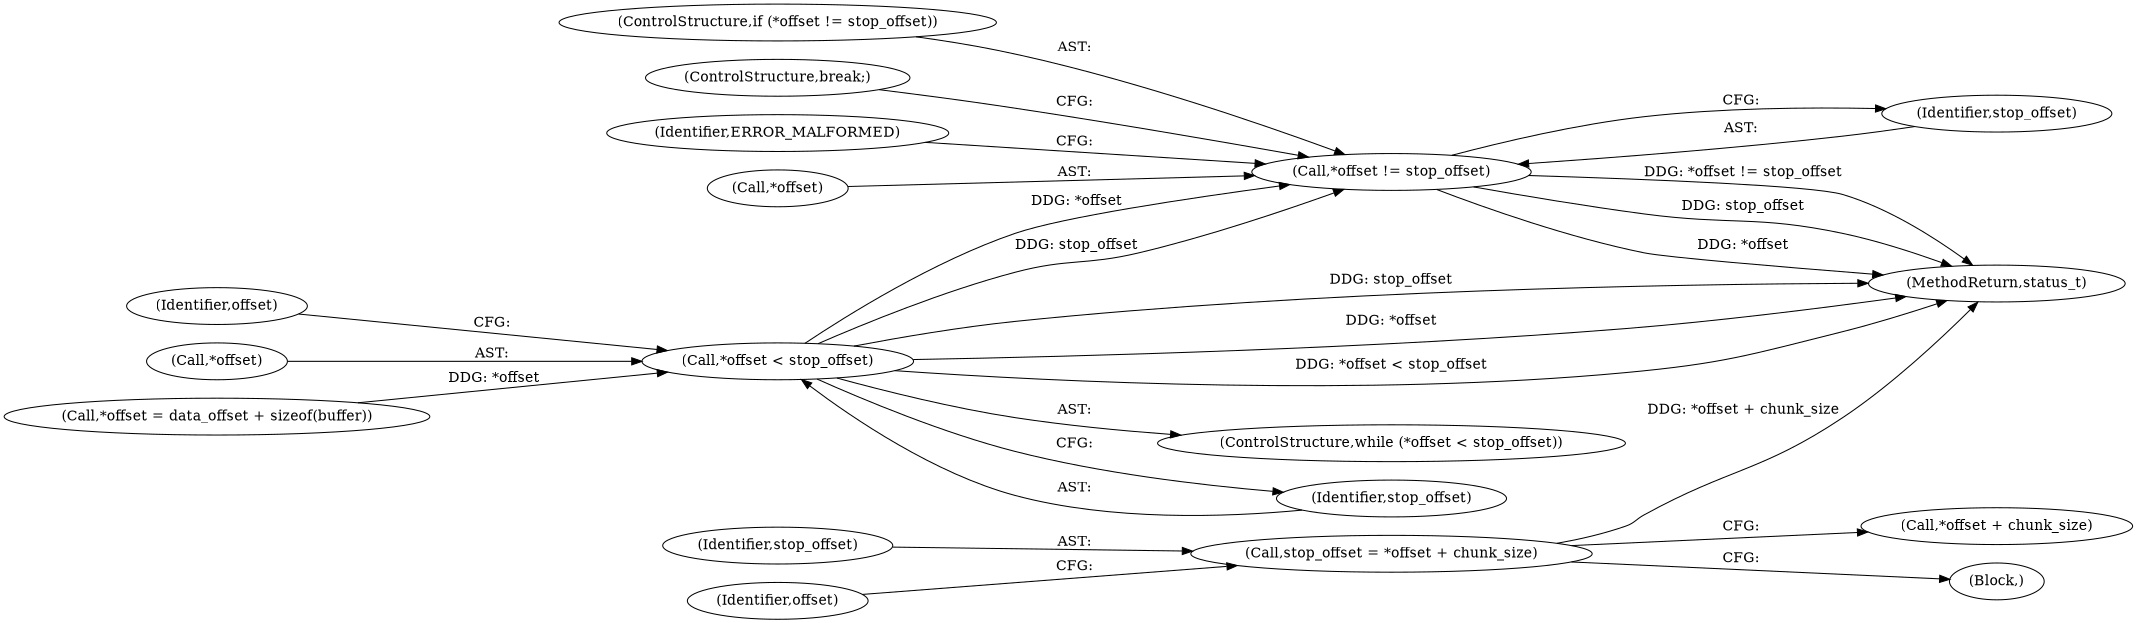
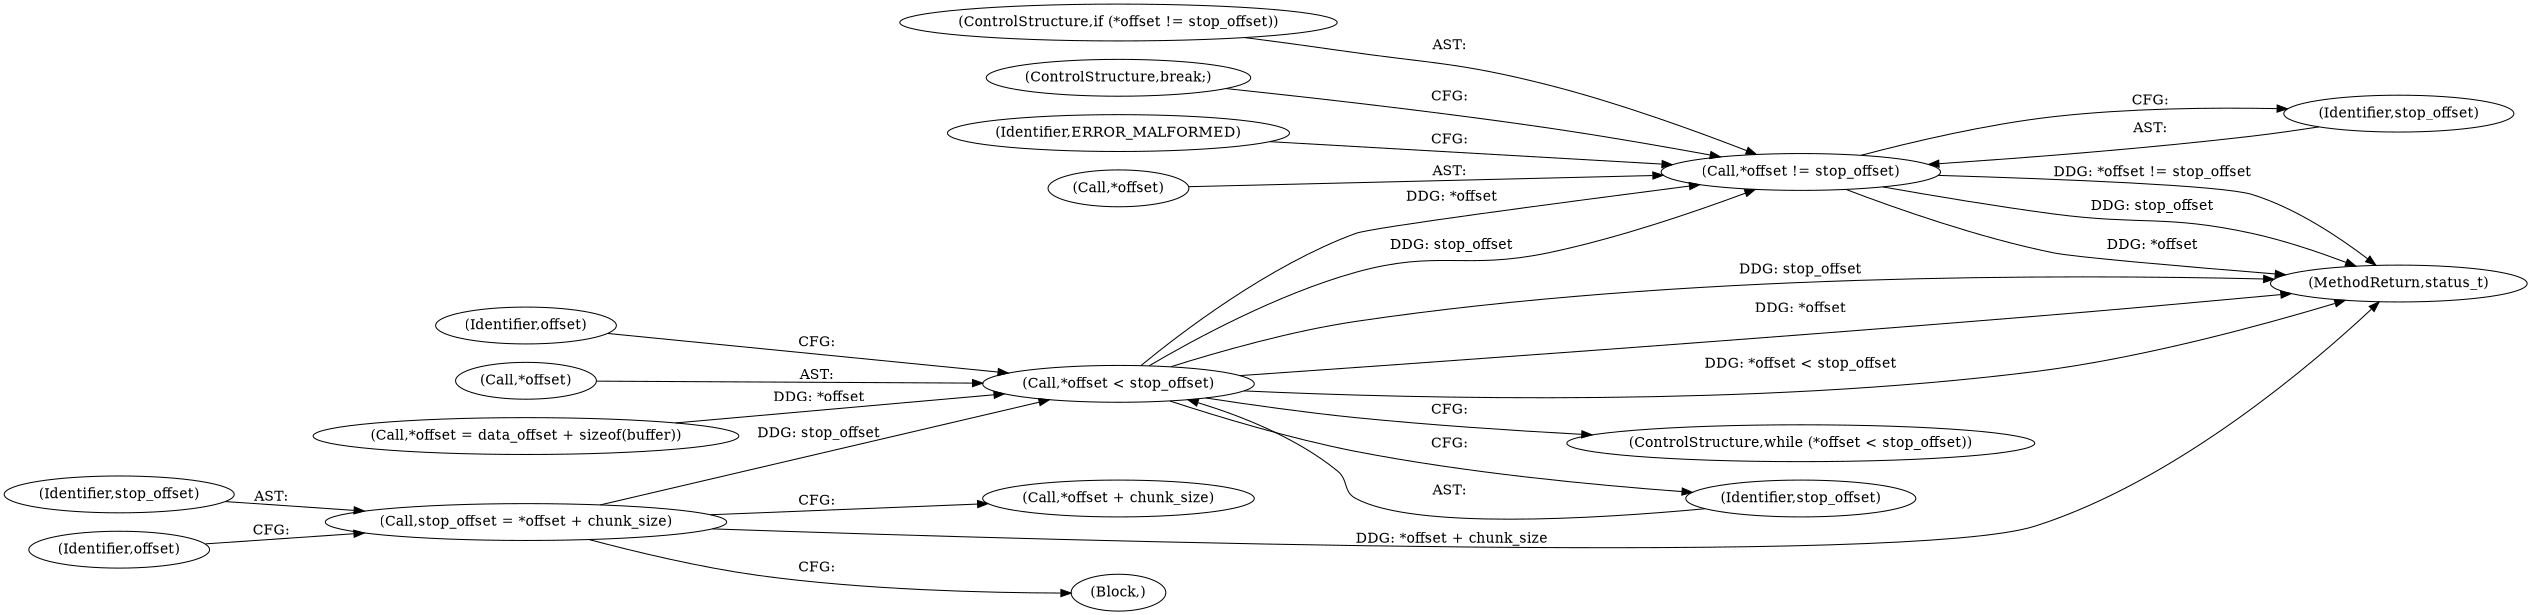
(1077, 410) -> (1452, 410)
none -> (820, 454)
